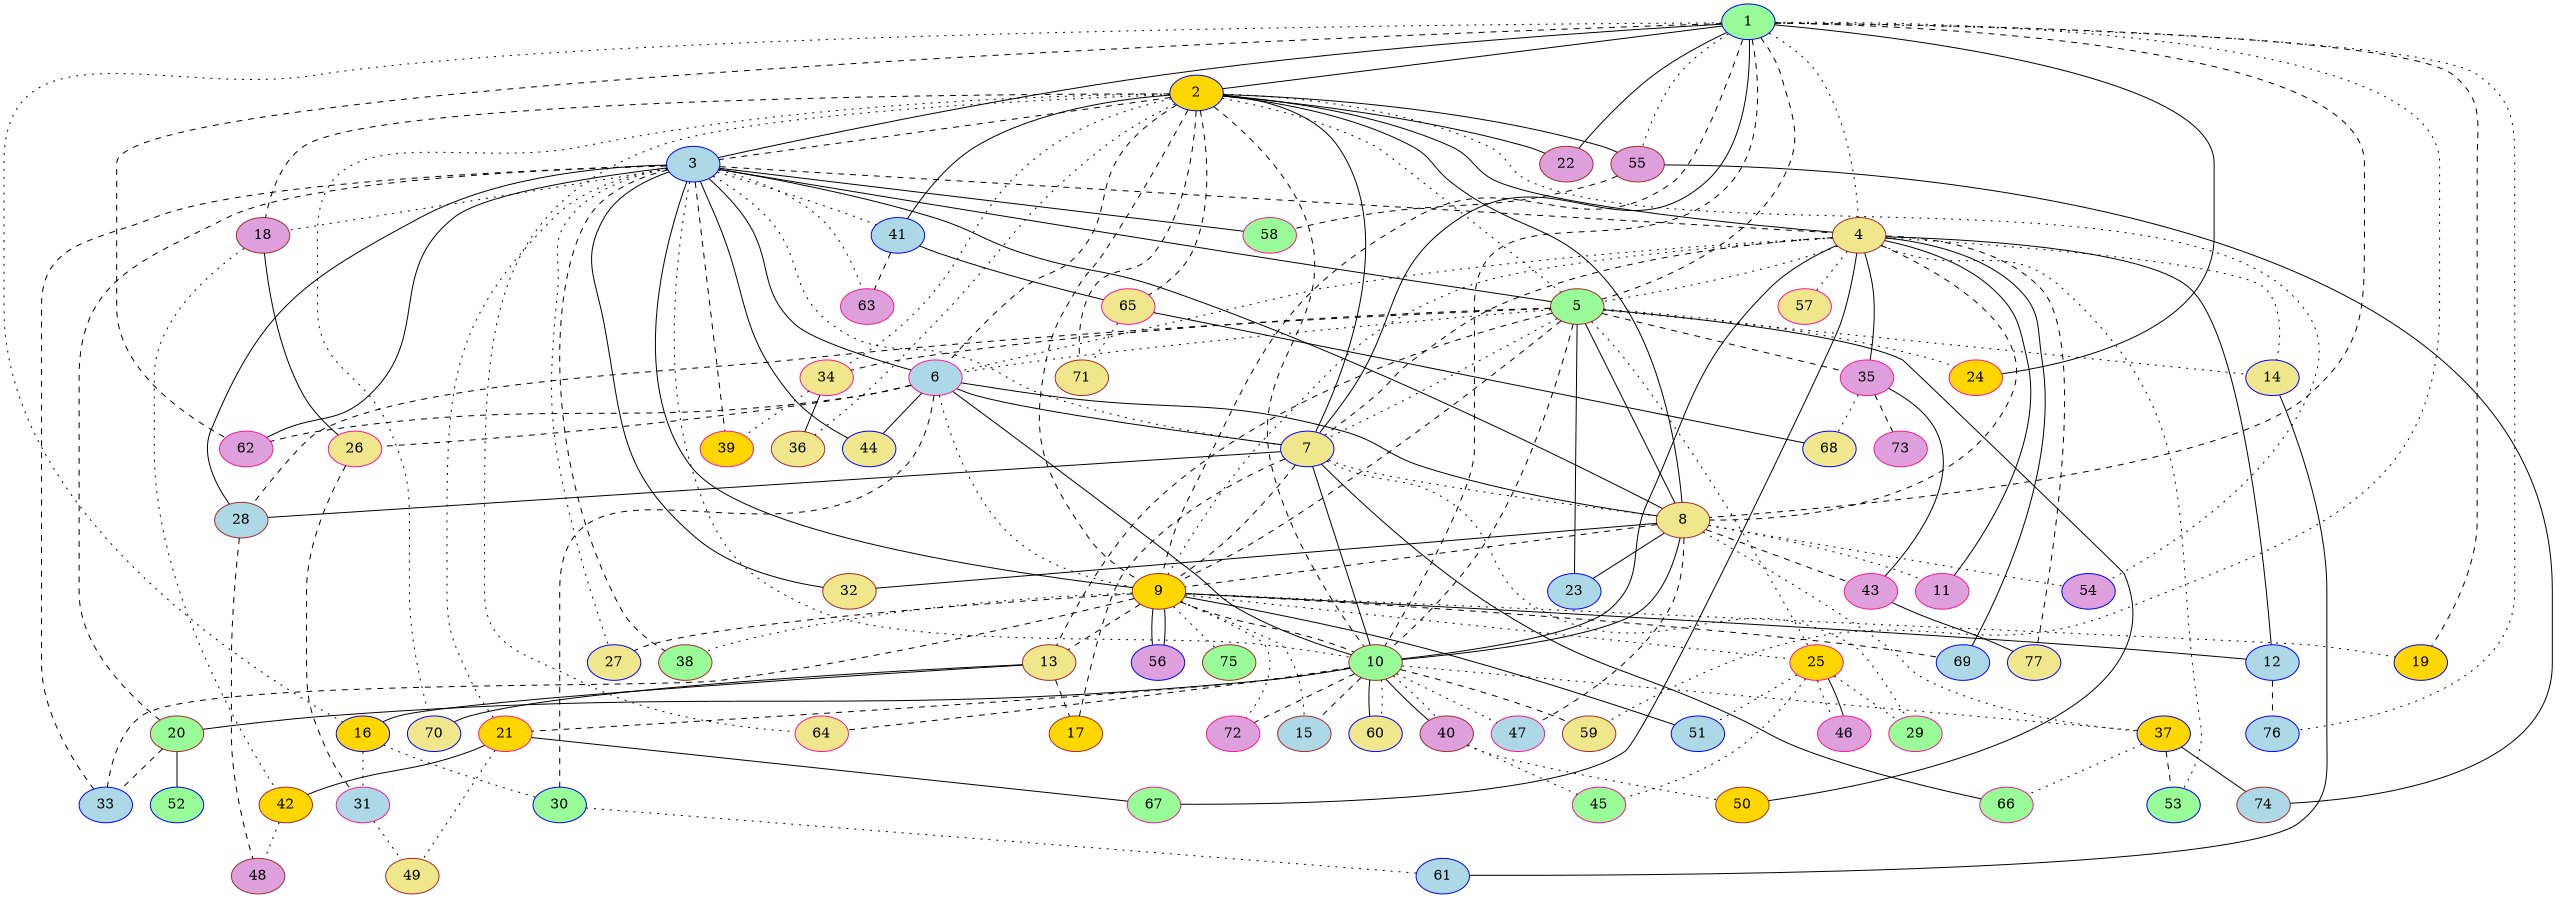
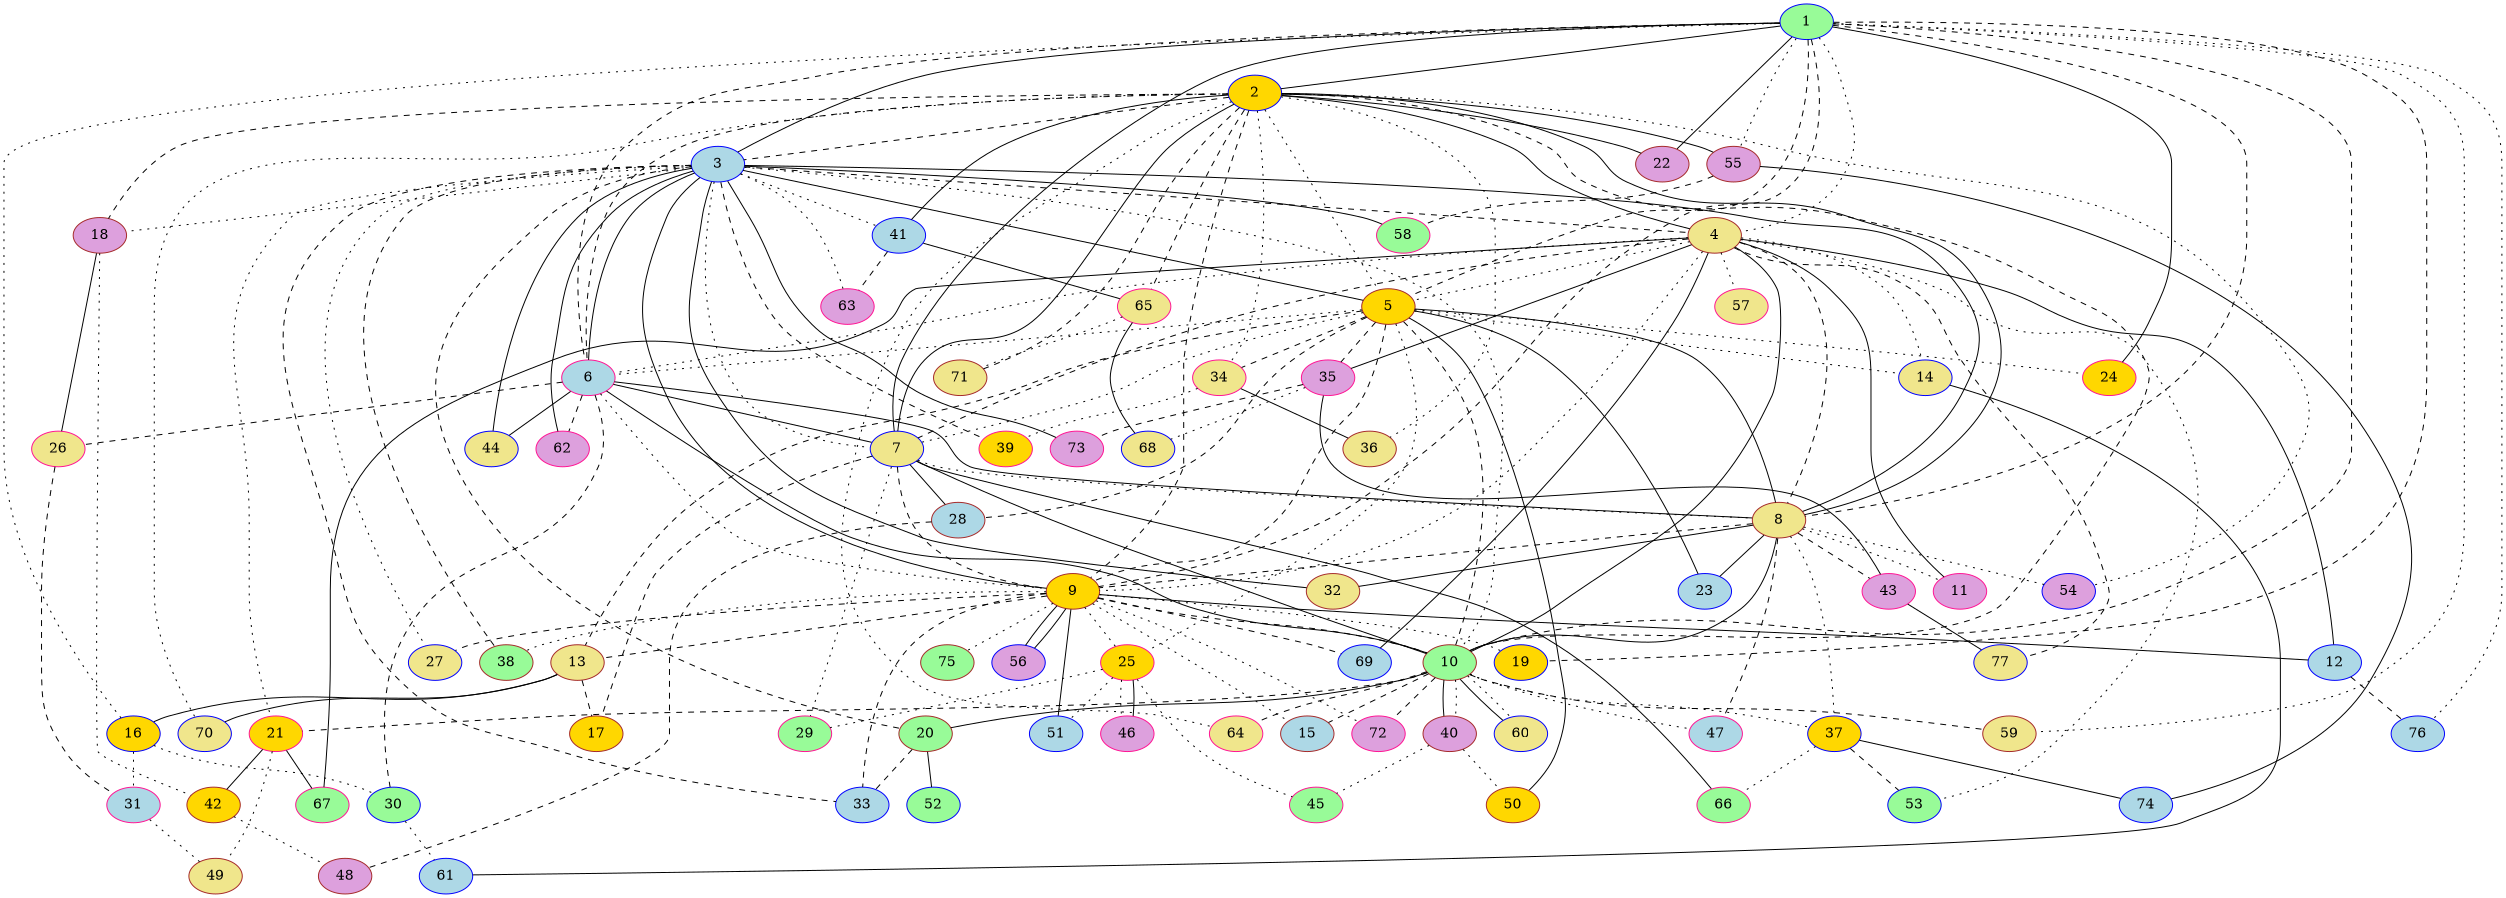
(754, 71) -> (906, 63)
(362, 250) -> (847, 347)
(1577, 307) -> (1388, 307)
(2264, 805) -> (2146, 805)
